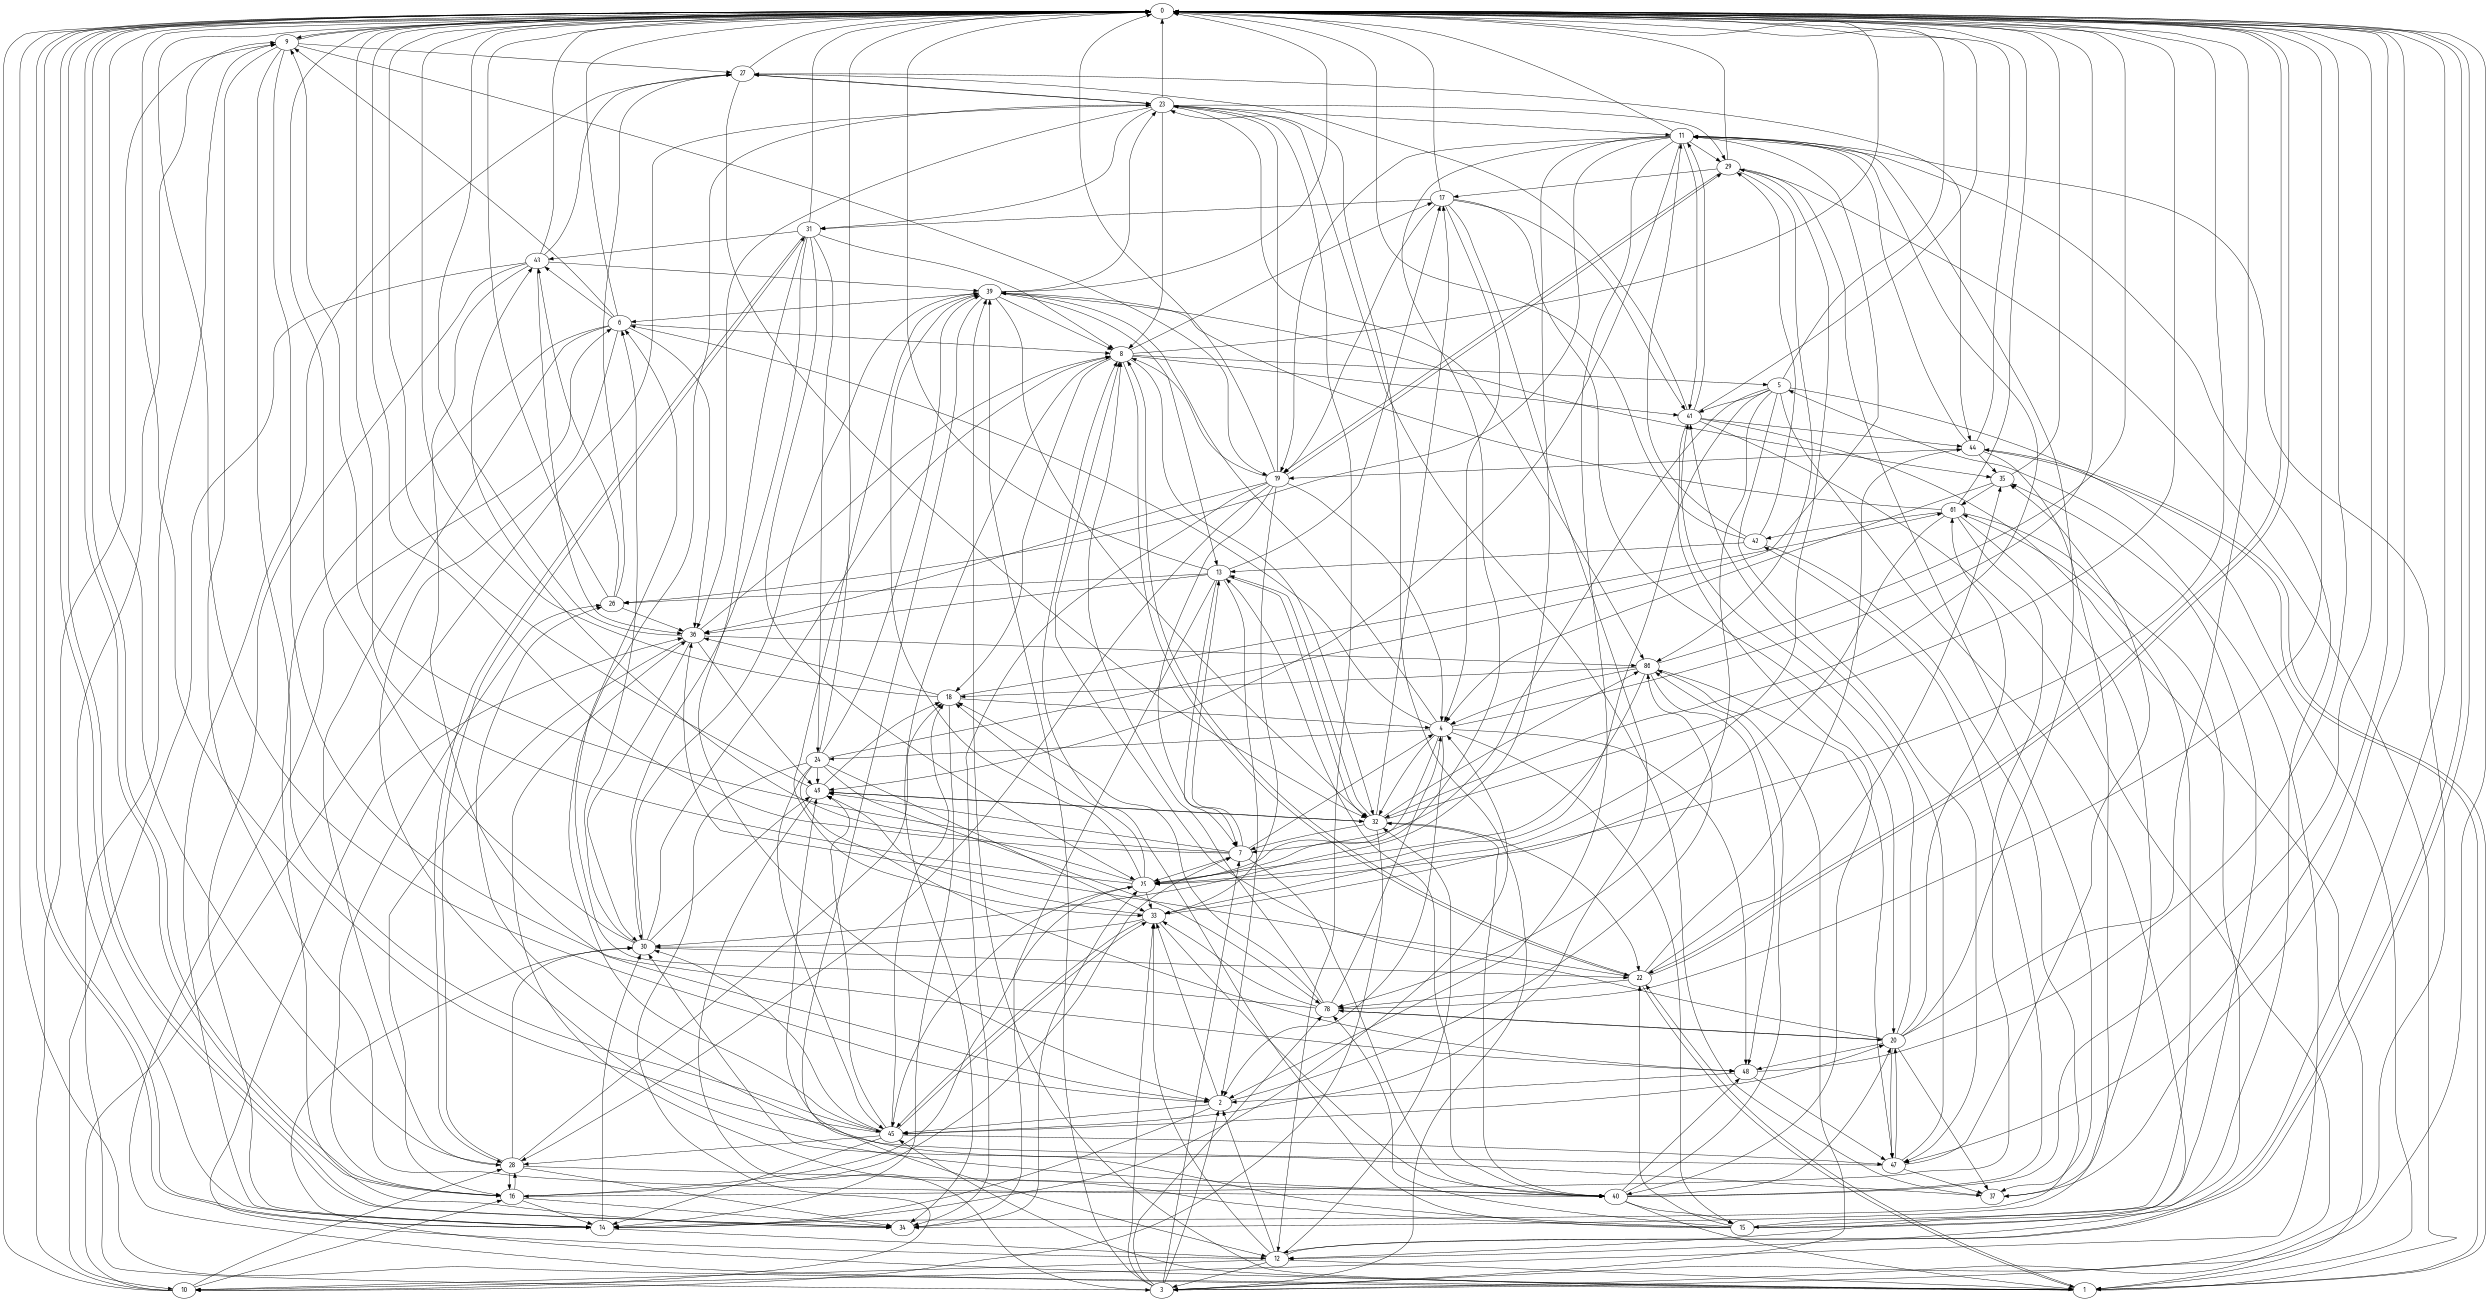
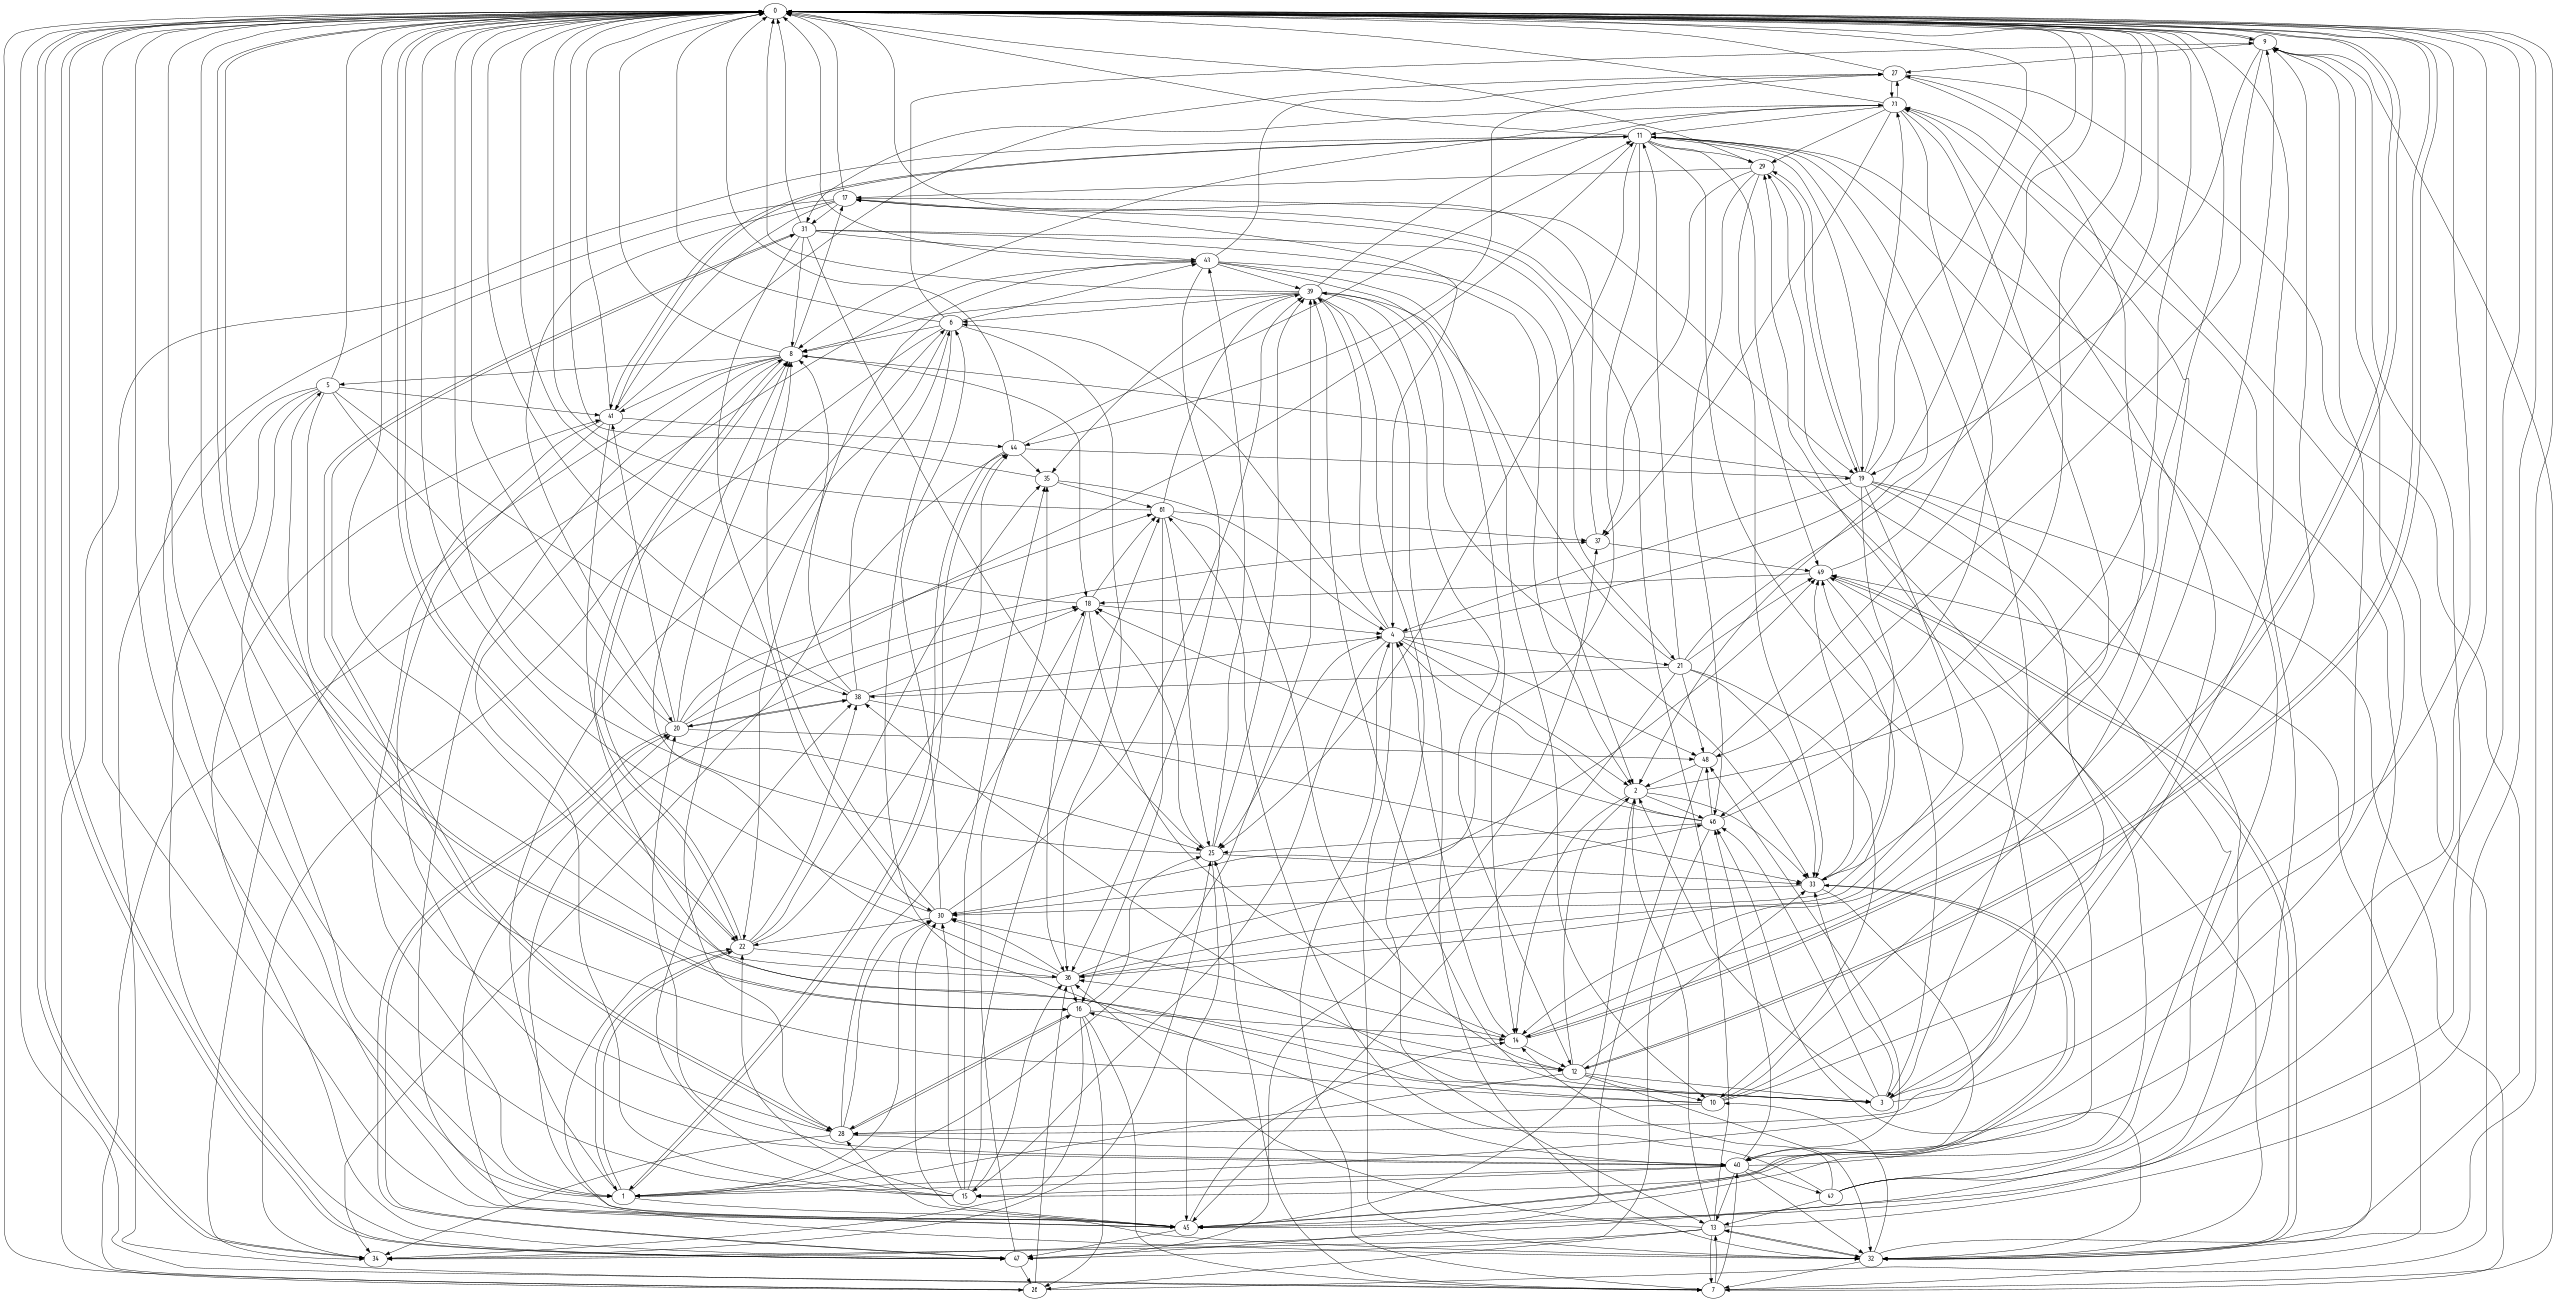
none -> (838, 458)
(1856, 523) -> (1345, 1015)
(1349, 662) -> none
none -> (69, 666)
(1648, 666) -> (1713, 822)
(818, 760) -> (1680, 666)
(1327, 1010) -> (858, 698)
(1201, 1074) -> none
